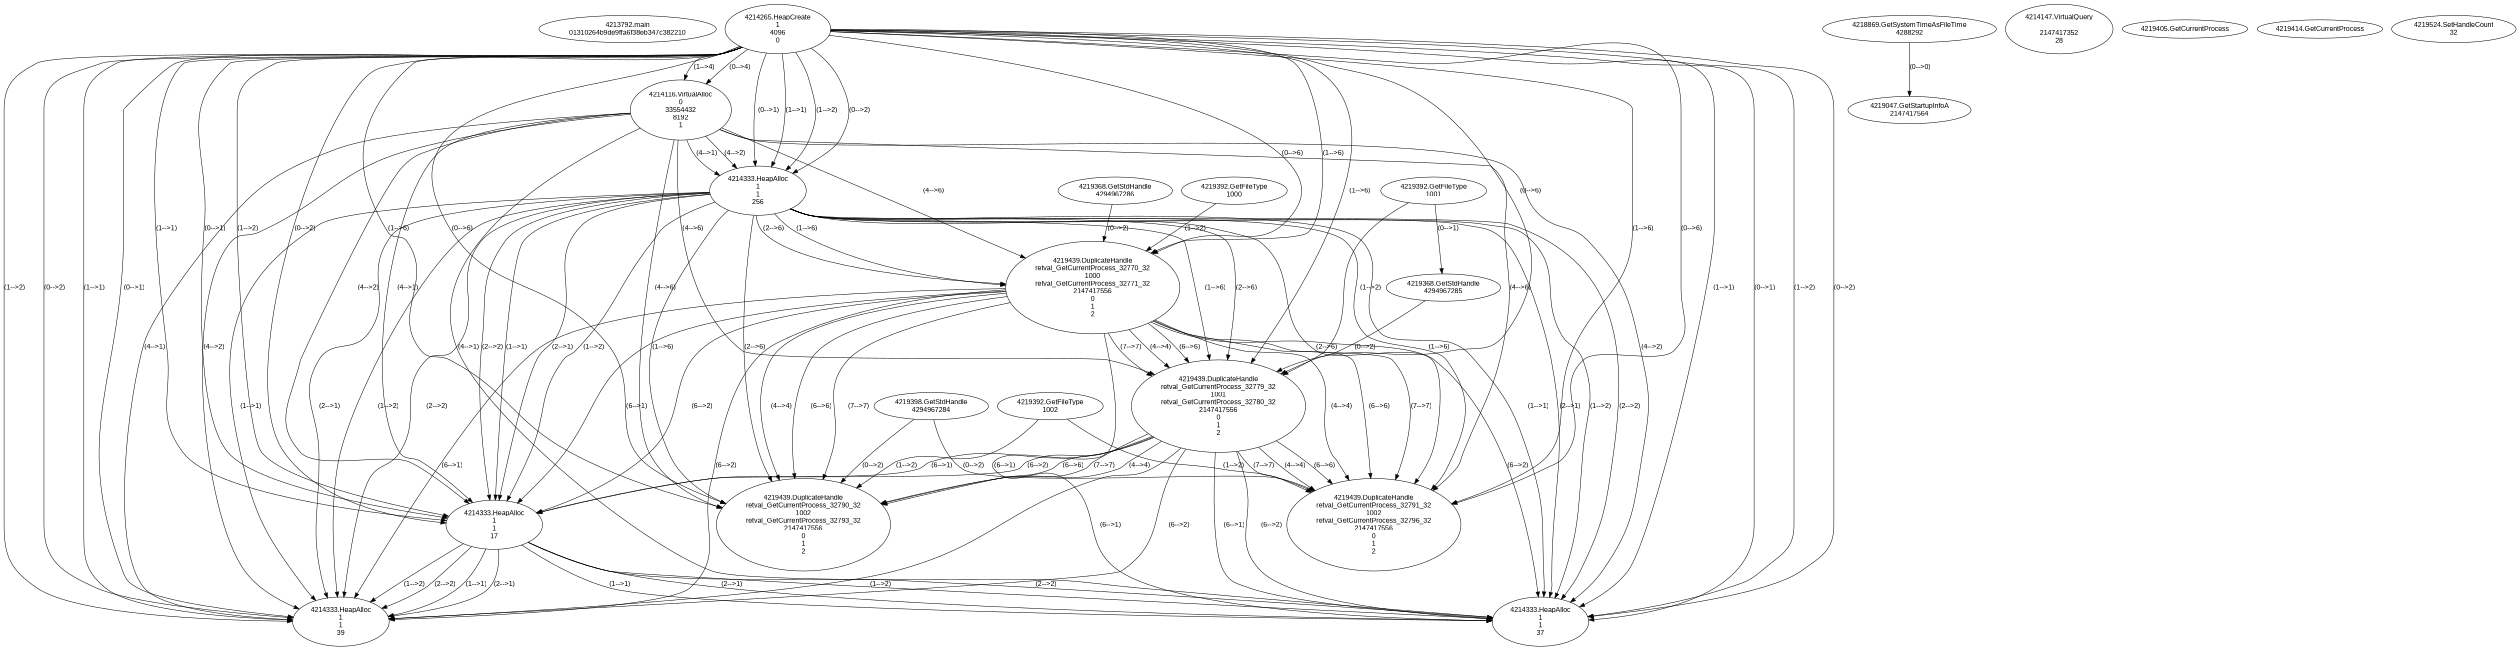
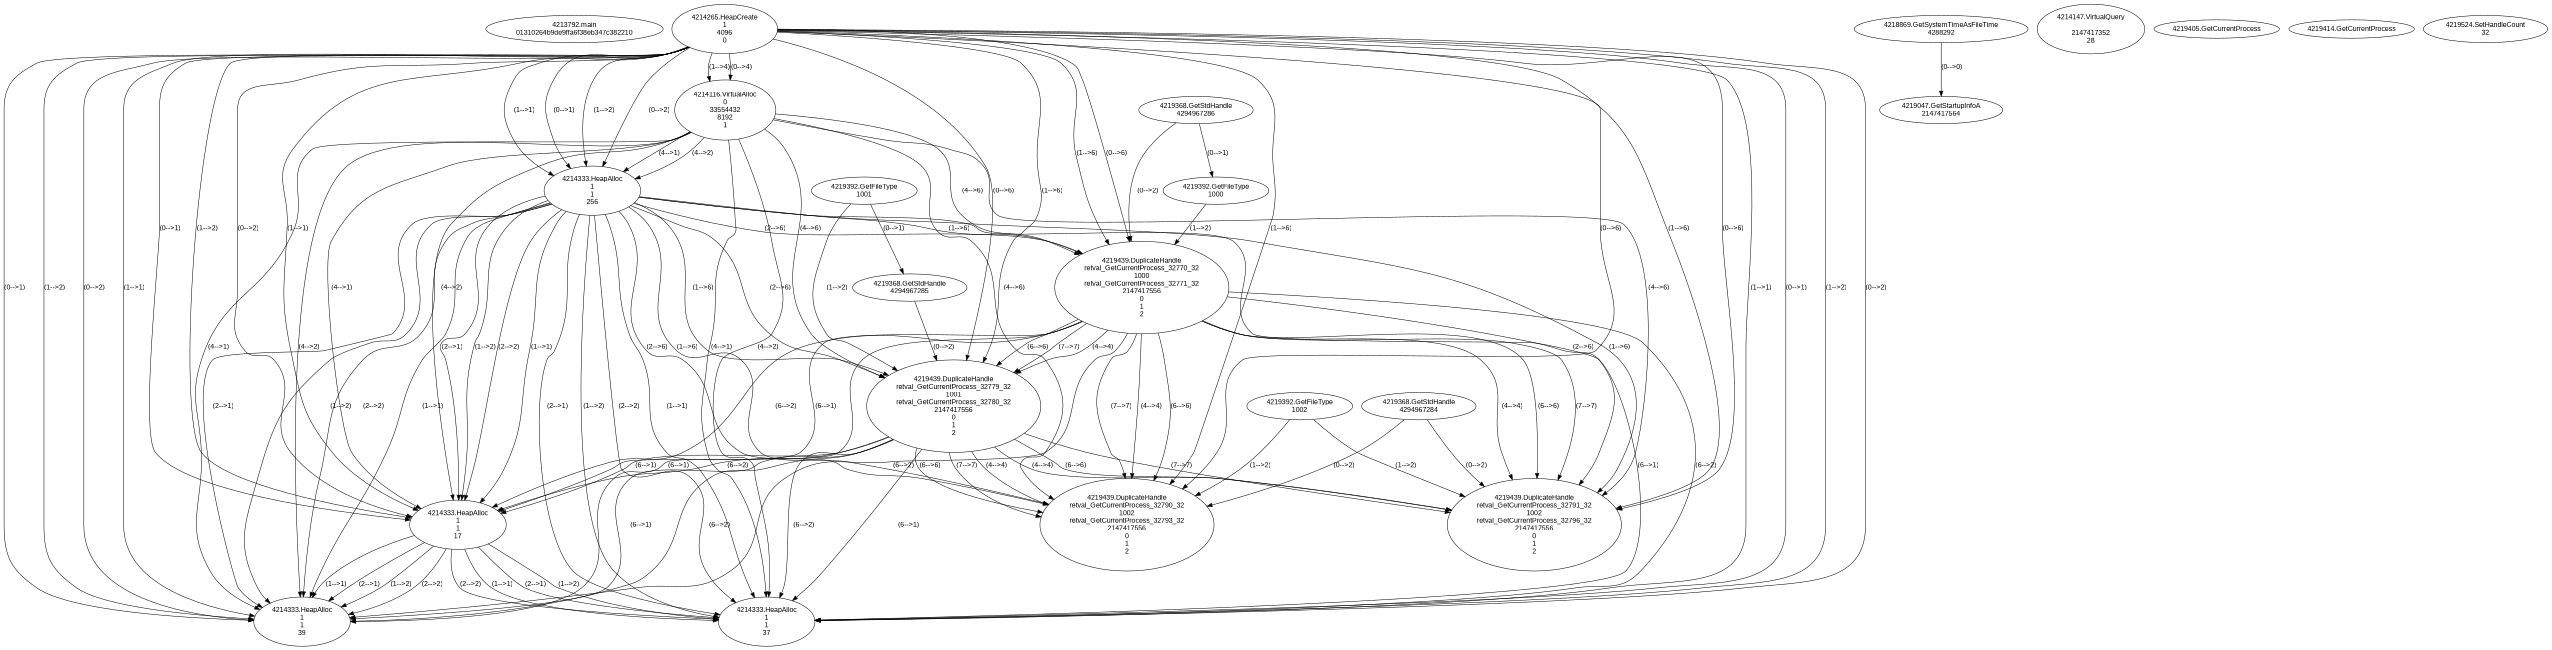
none -> (1205, 148)
(931, 406) -> (1419, 406)
